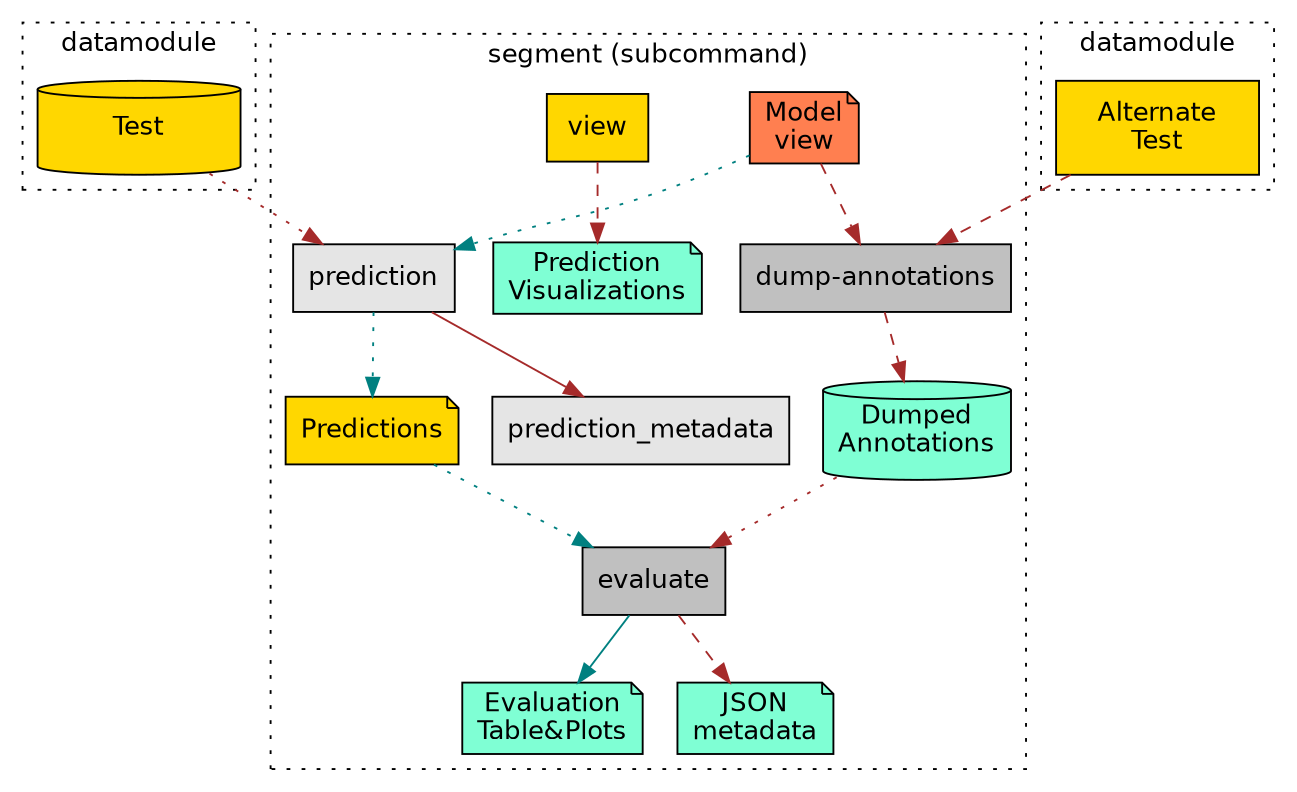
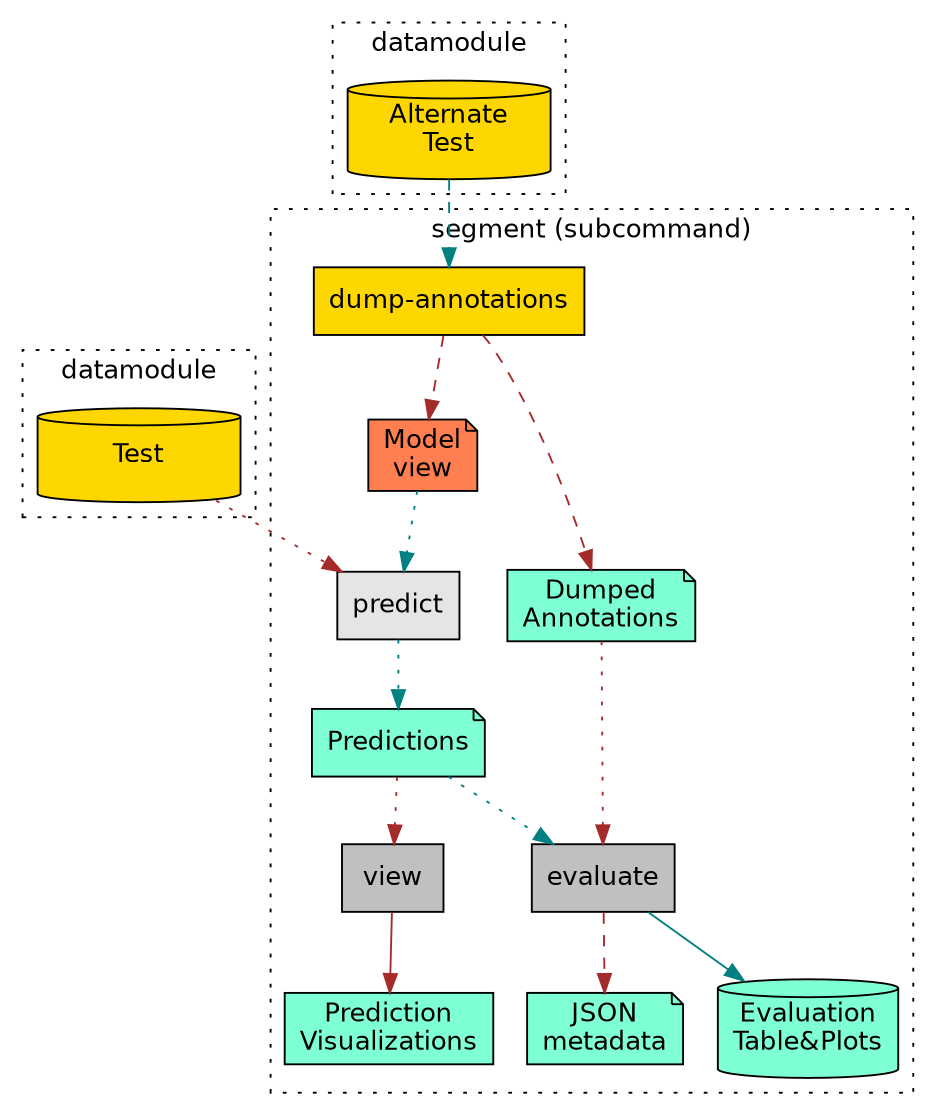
(598, 128) -> (393, 878)
(1158, 128) -> (449, 130)
(598, 193) -> (391, 943)
(836, 195) -> (438, 368)
(1013, 205) -> (449, 221)
(374, 278) -> (398, 606)
(598, 278) -> (389, 1029)
(876, 278) -> (449, 301)
(372, 431) -> (398, 743)
(641, 431) -> none
(917, 431) -> (601, 606)
(552, 718) -> (808, 1029)
none -> (396, 801)
